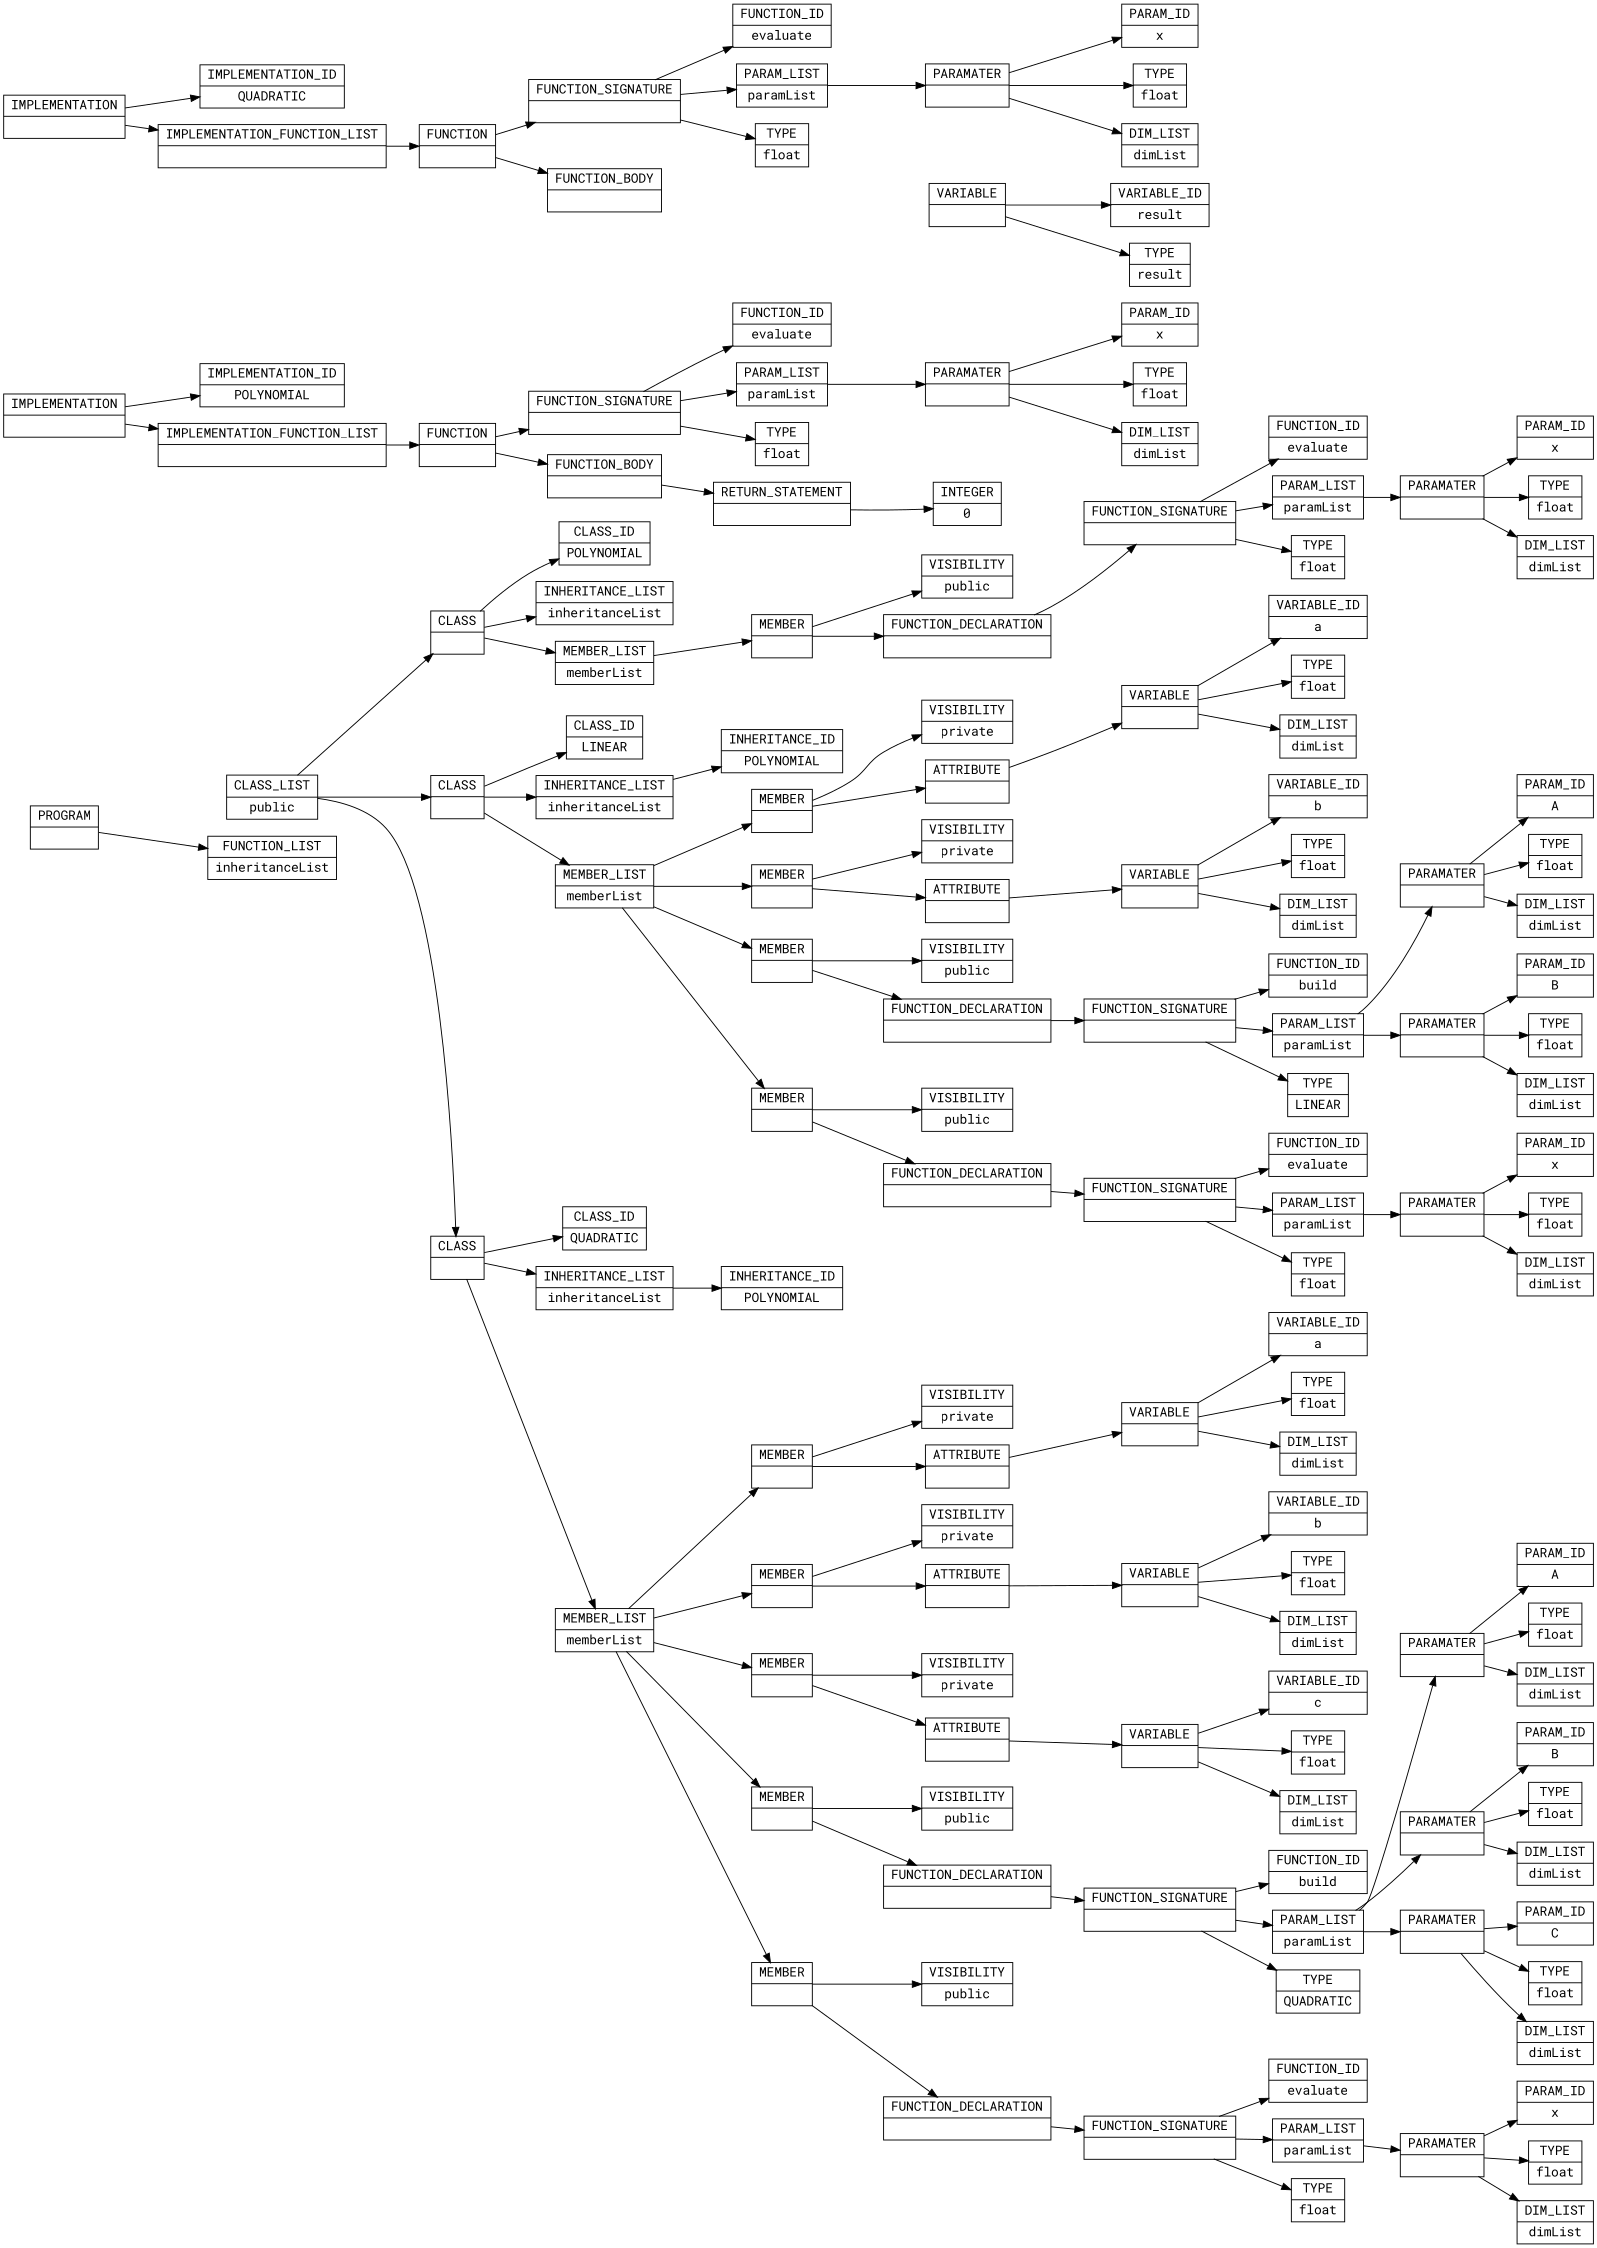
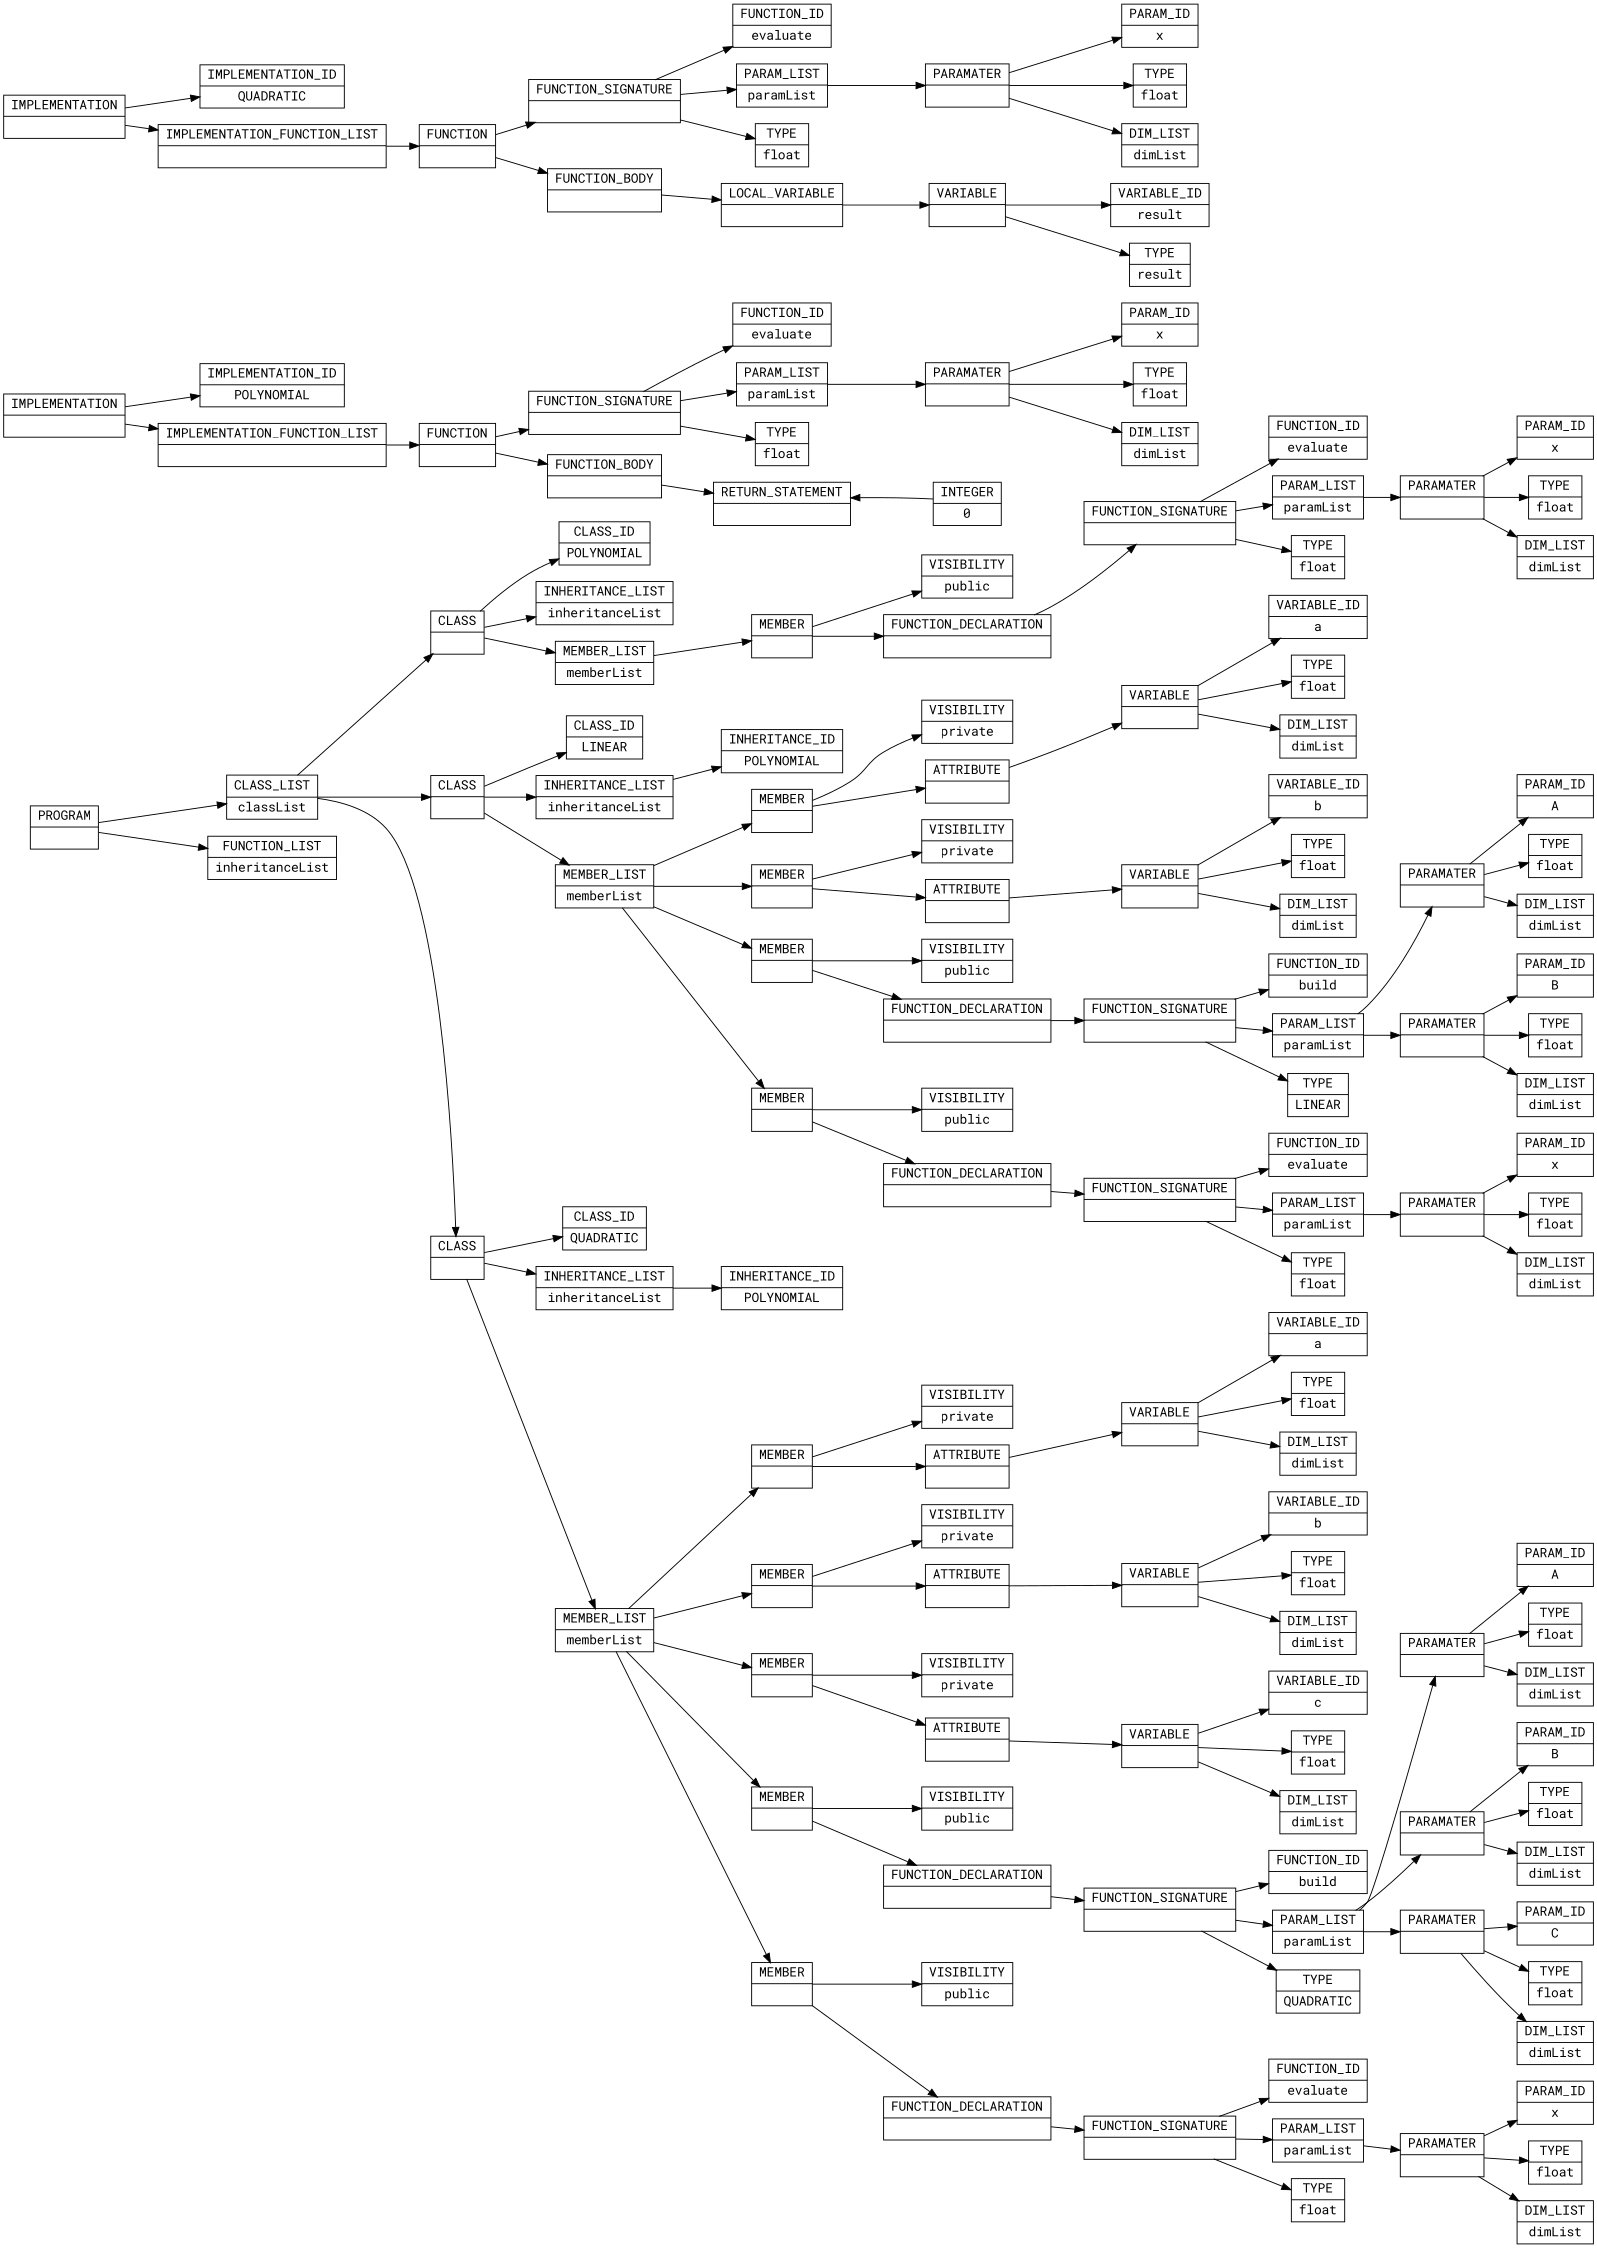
none -> (782, 205)
(887, 510) -> (897, 498)
(272, 808) -> (272, 808)
none -> (158, 814)
